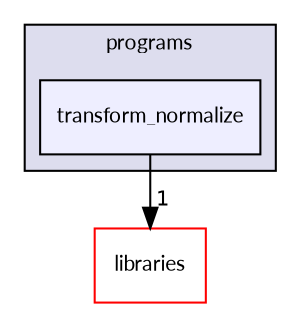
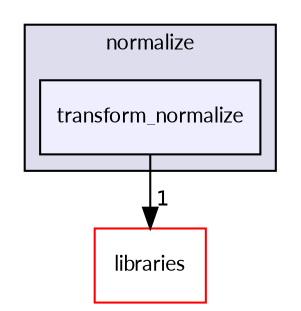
(150, 44) -> (150, 44)
